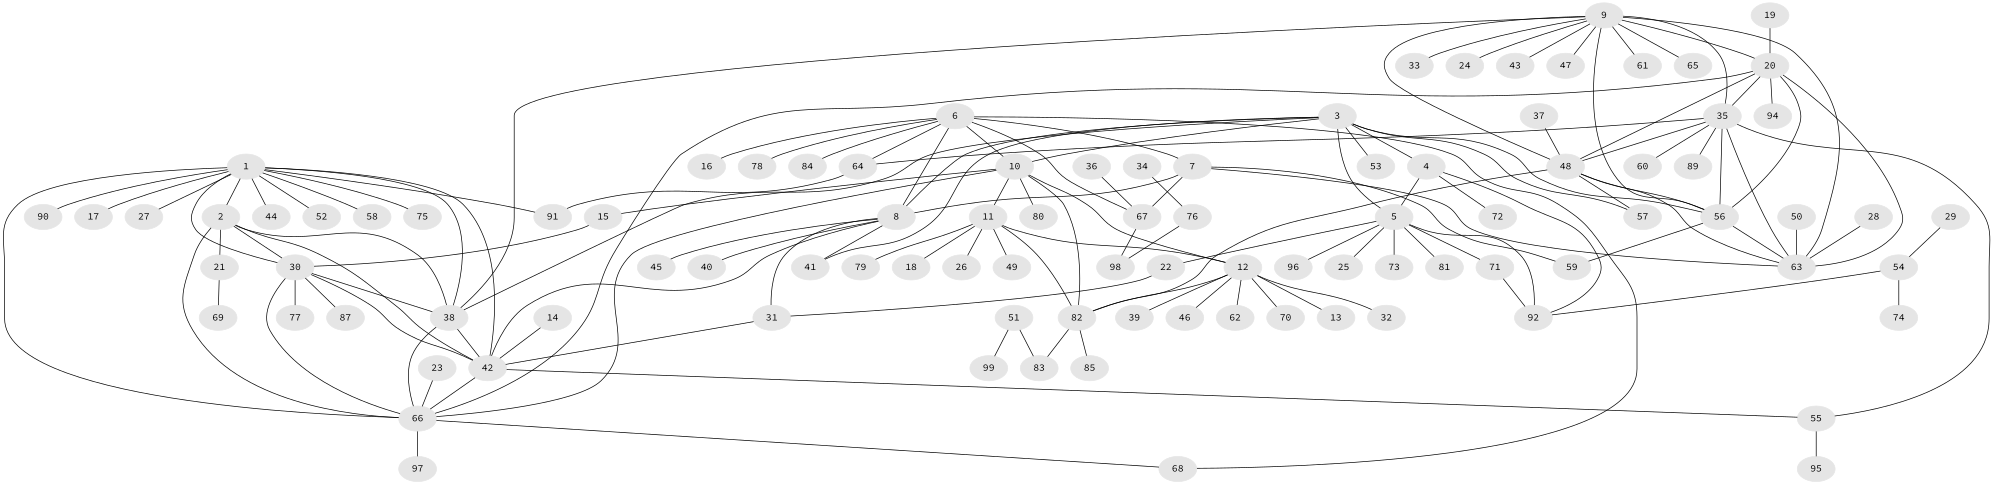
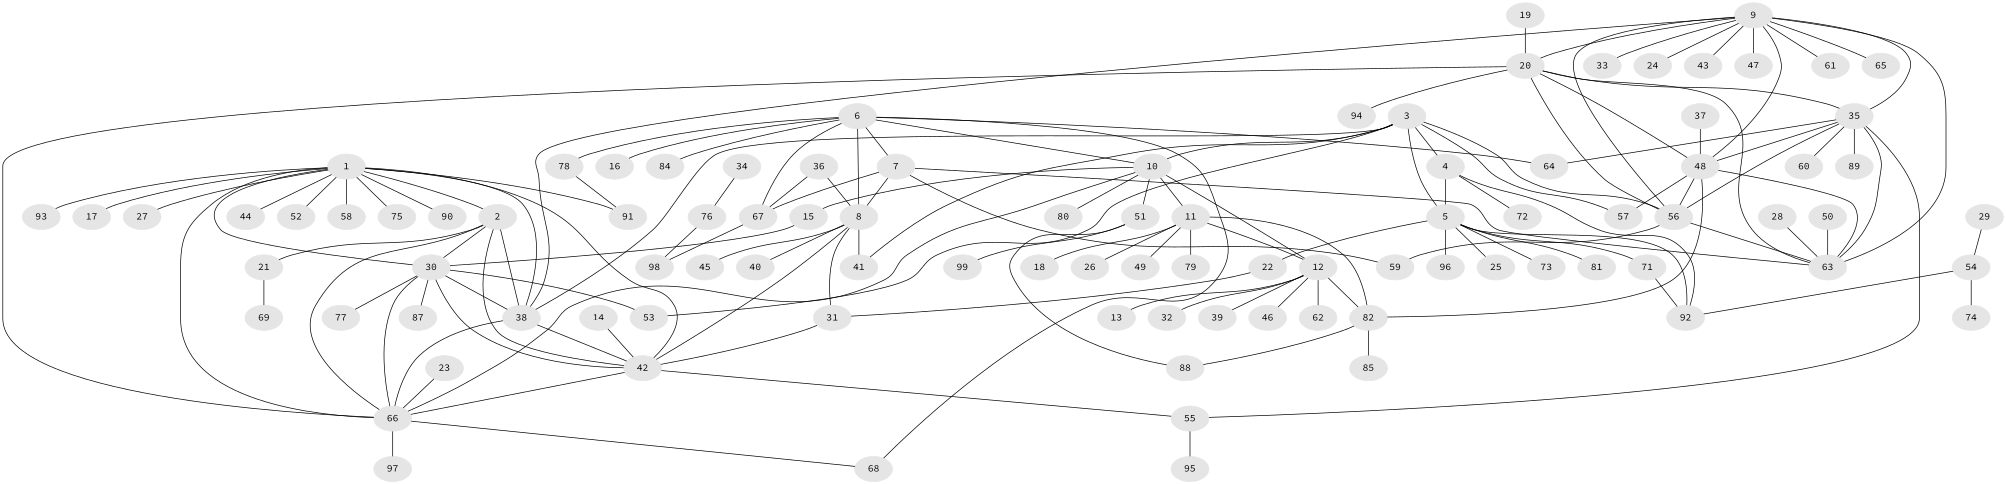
(1101, 129) -> (839, 192)
(705, 192) -> (596, 192)
none -> (41, 217)
(1074, 231) -> (1145, 196)
none -> (539, 284)
(1286, 318) -> none
(1039, 368) -> (1185, 368)
